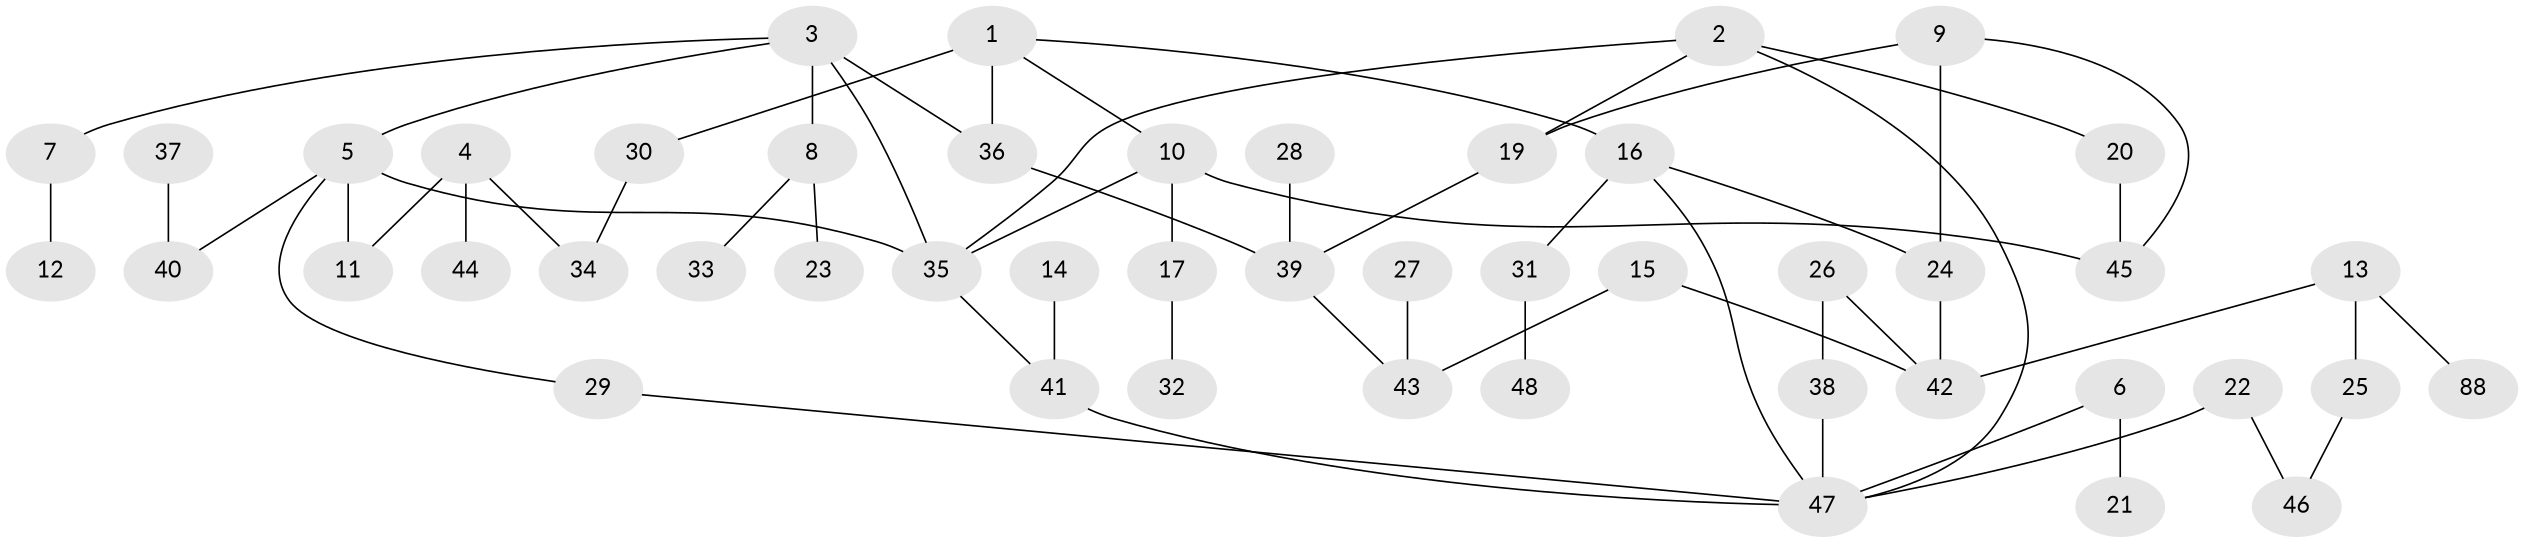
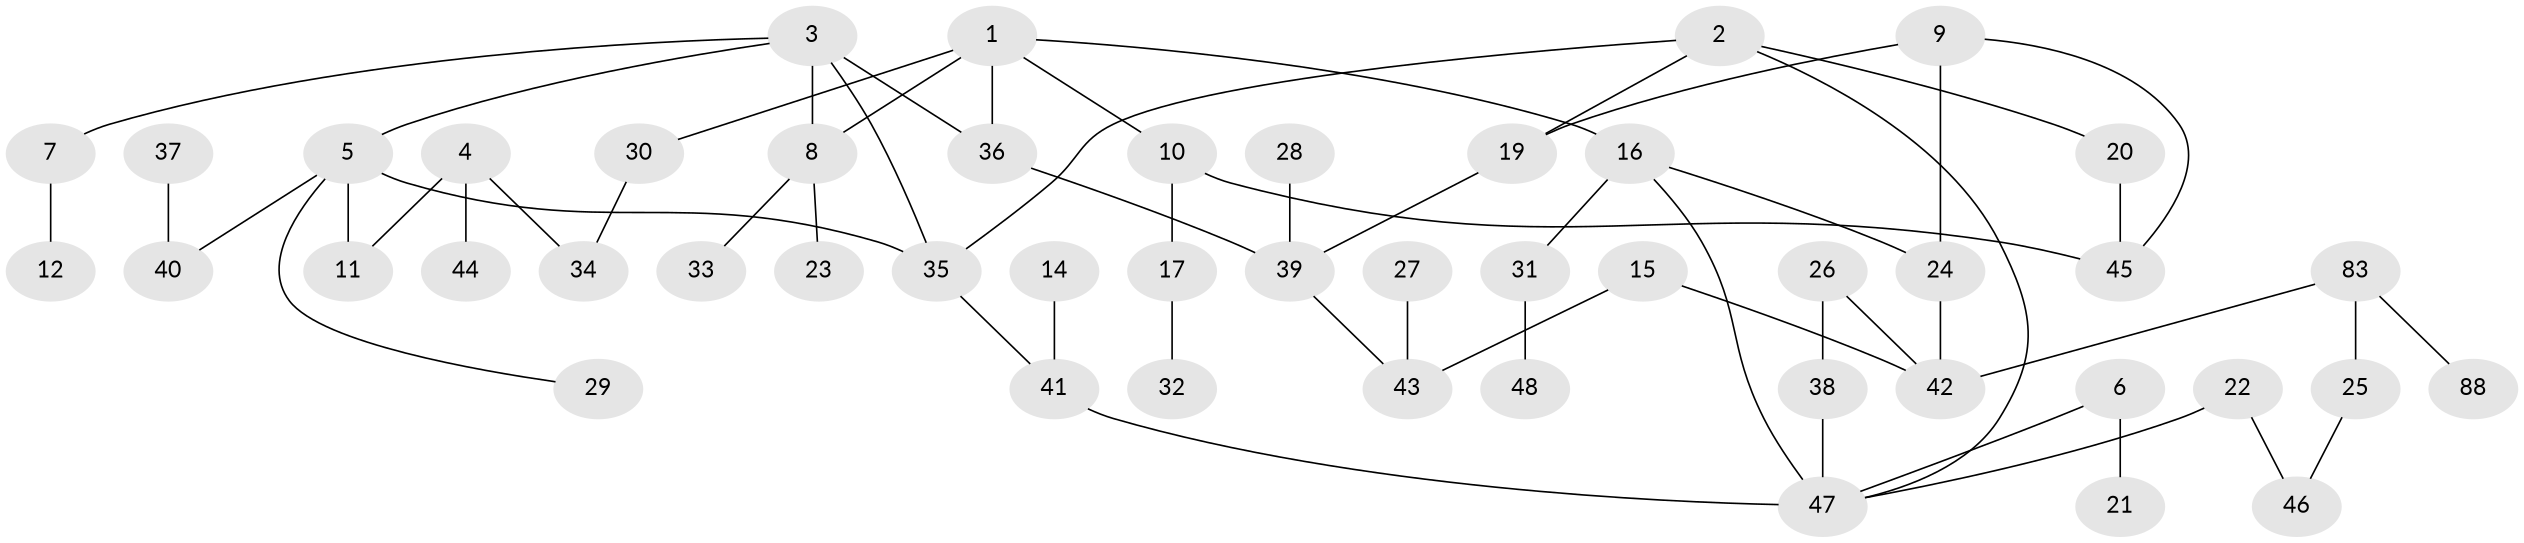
none -> (914, 87)
(1054, 212) -> none
(2356, 271) -> (2356, 271)
(1154, 443) -> none
